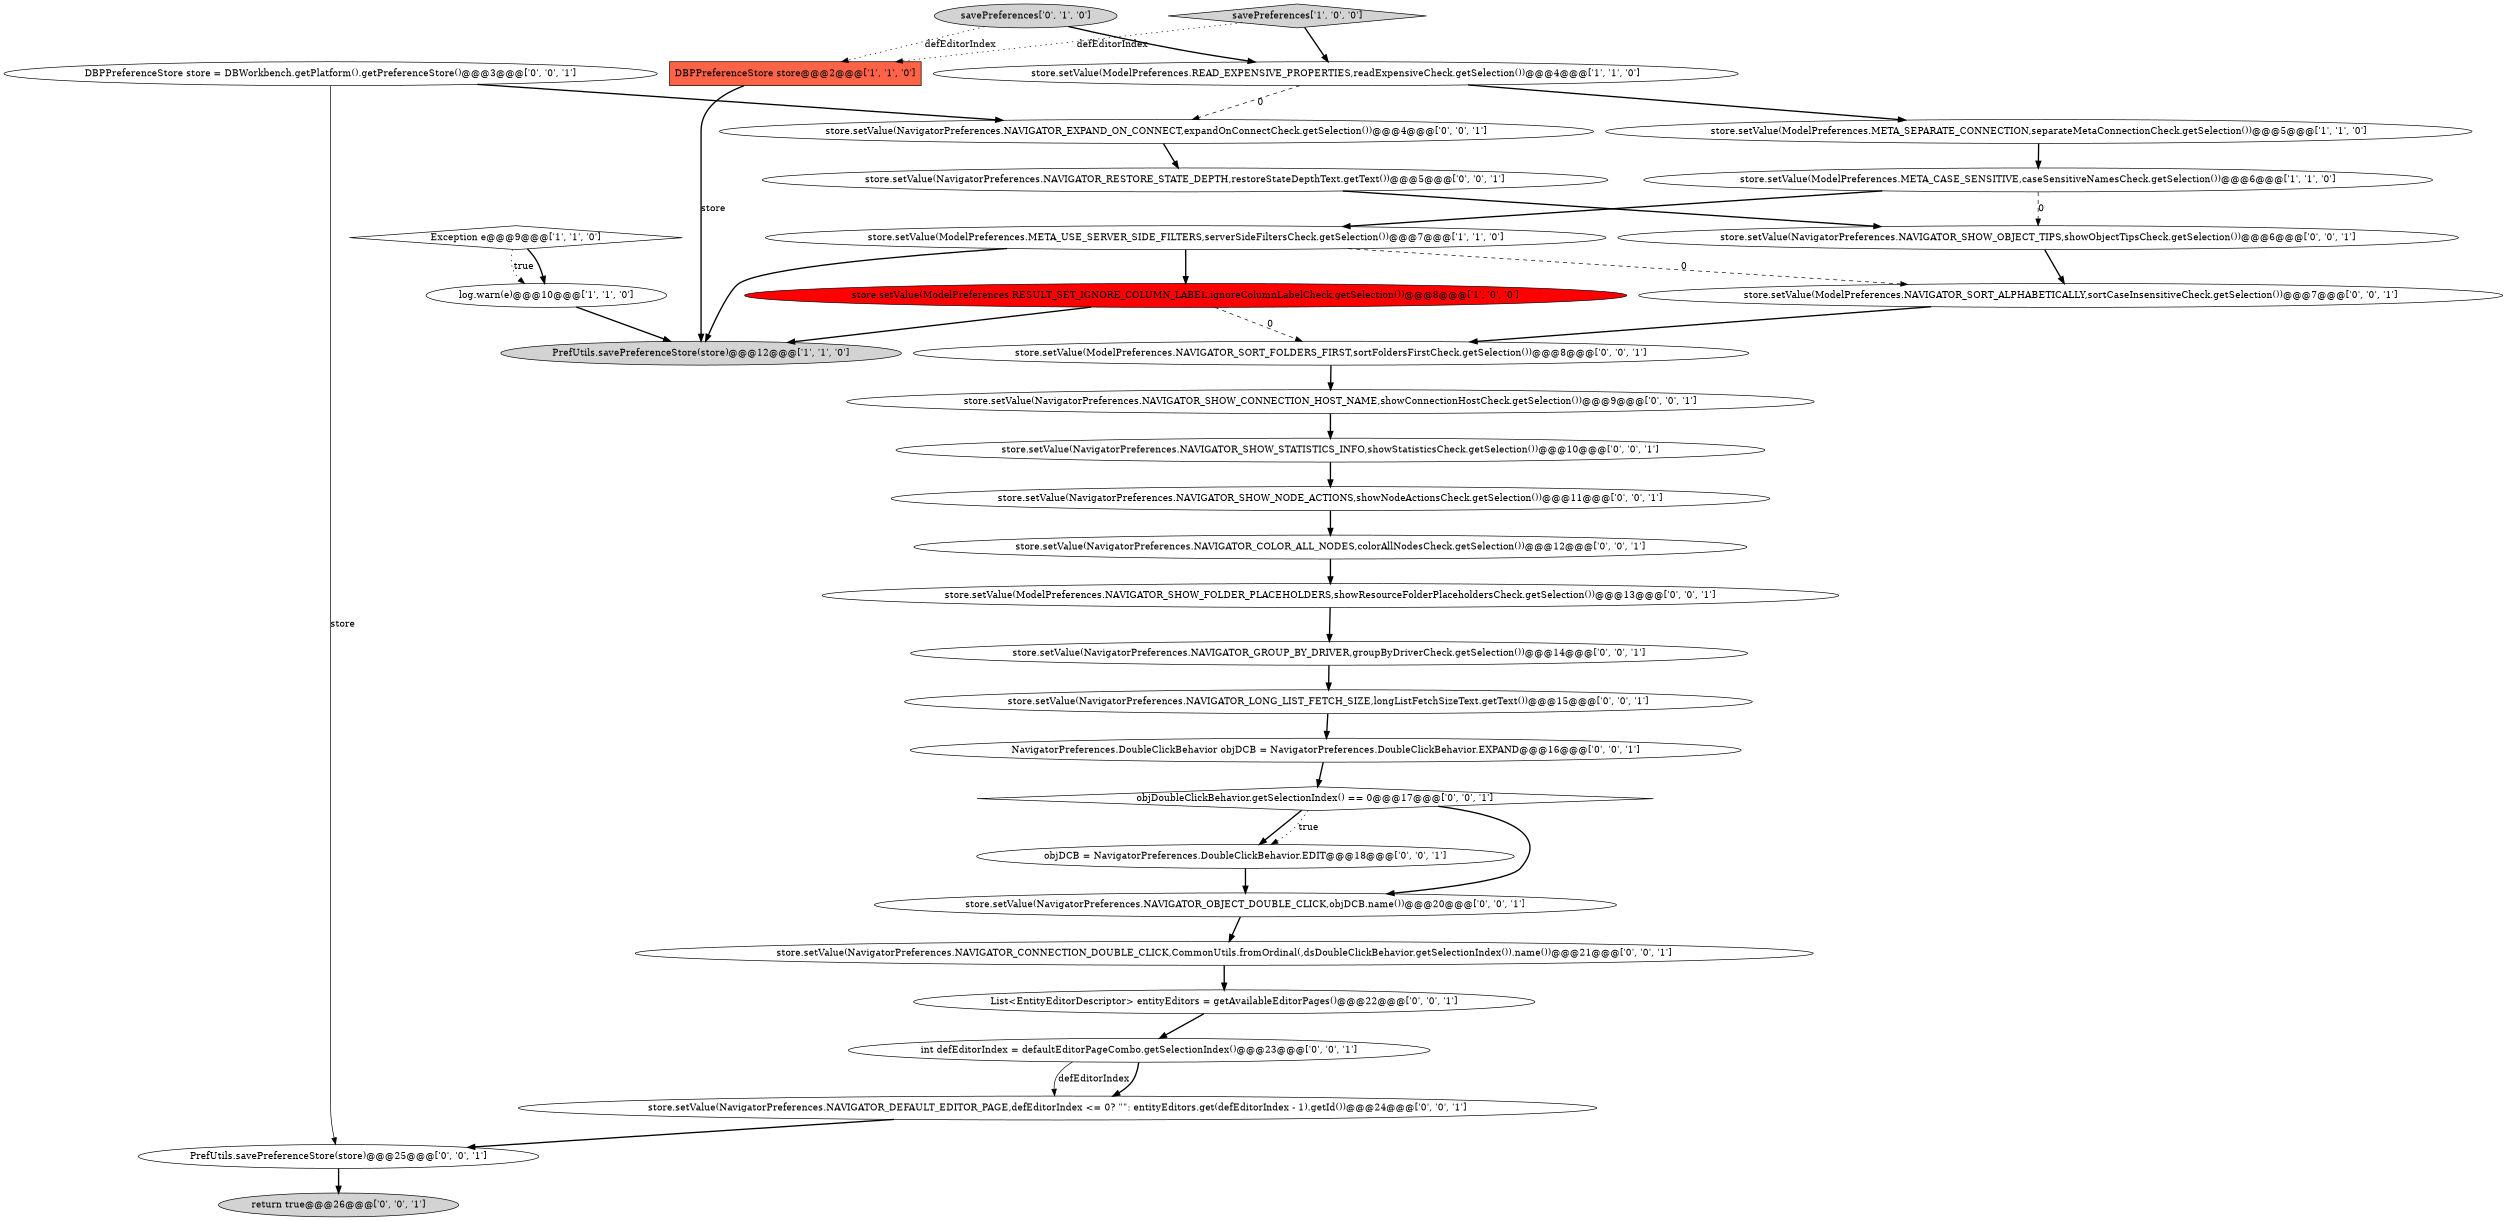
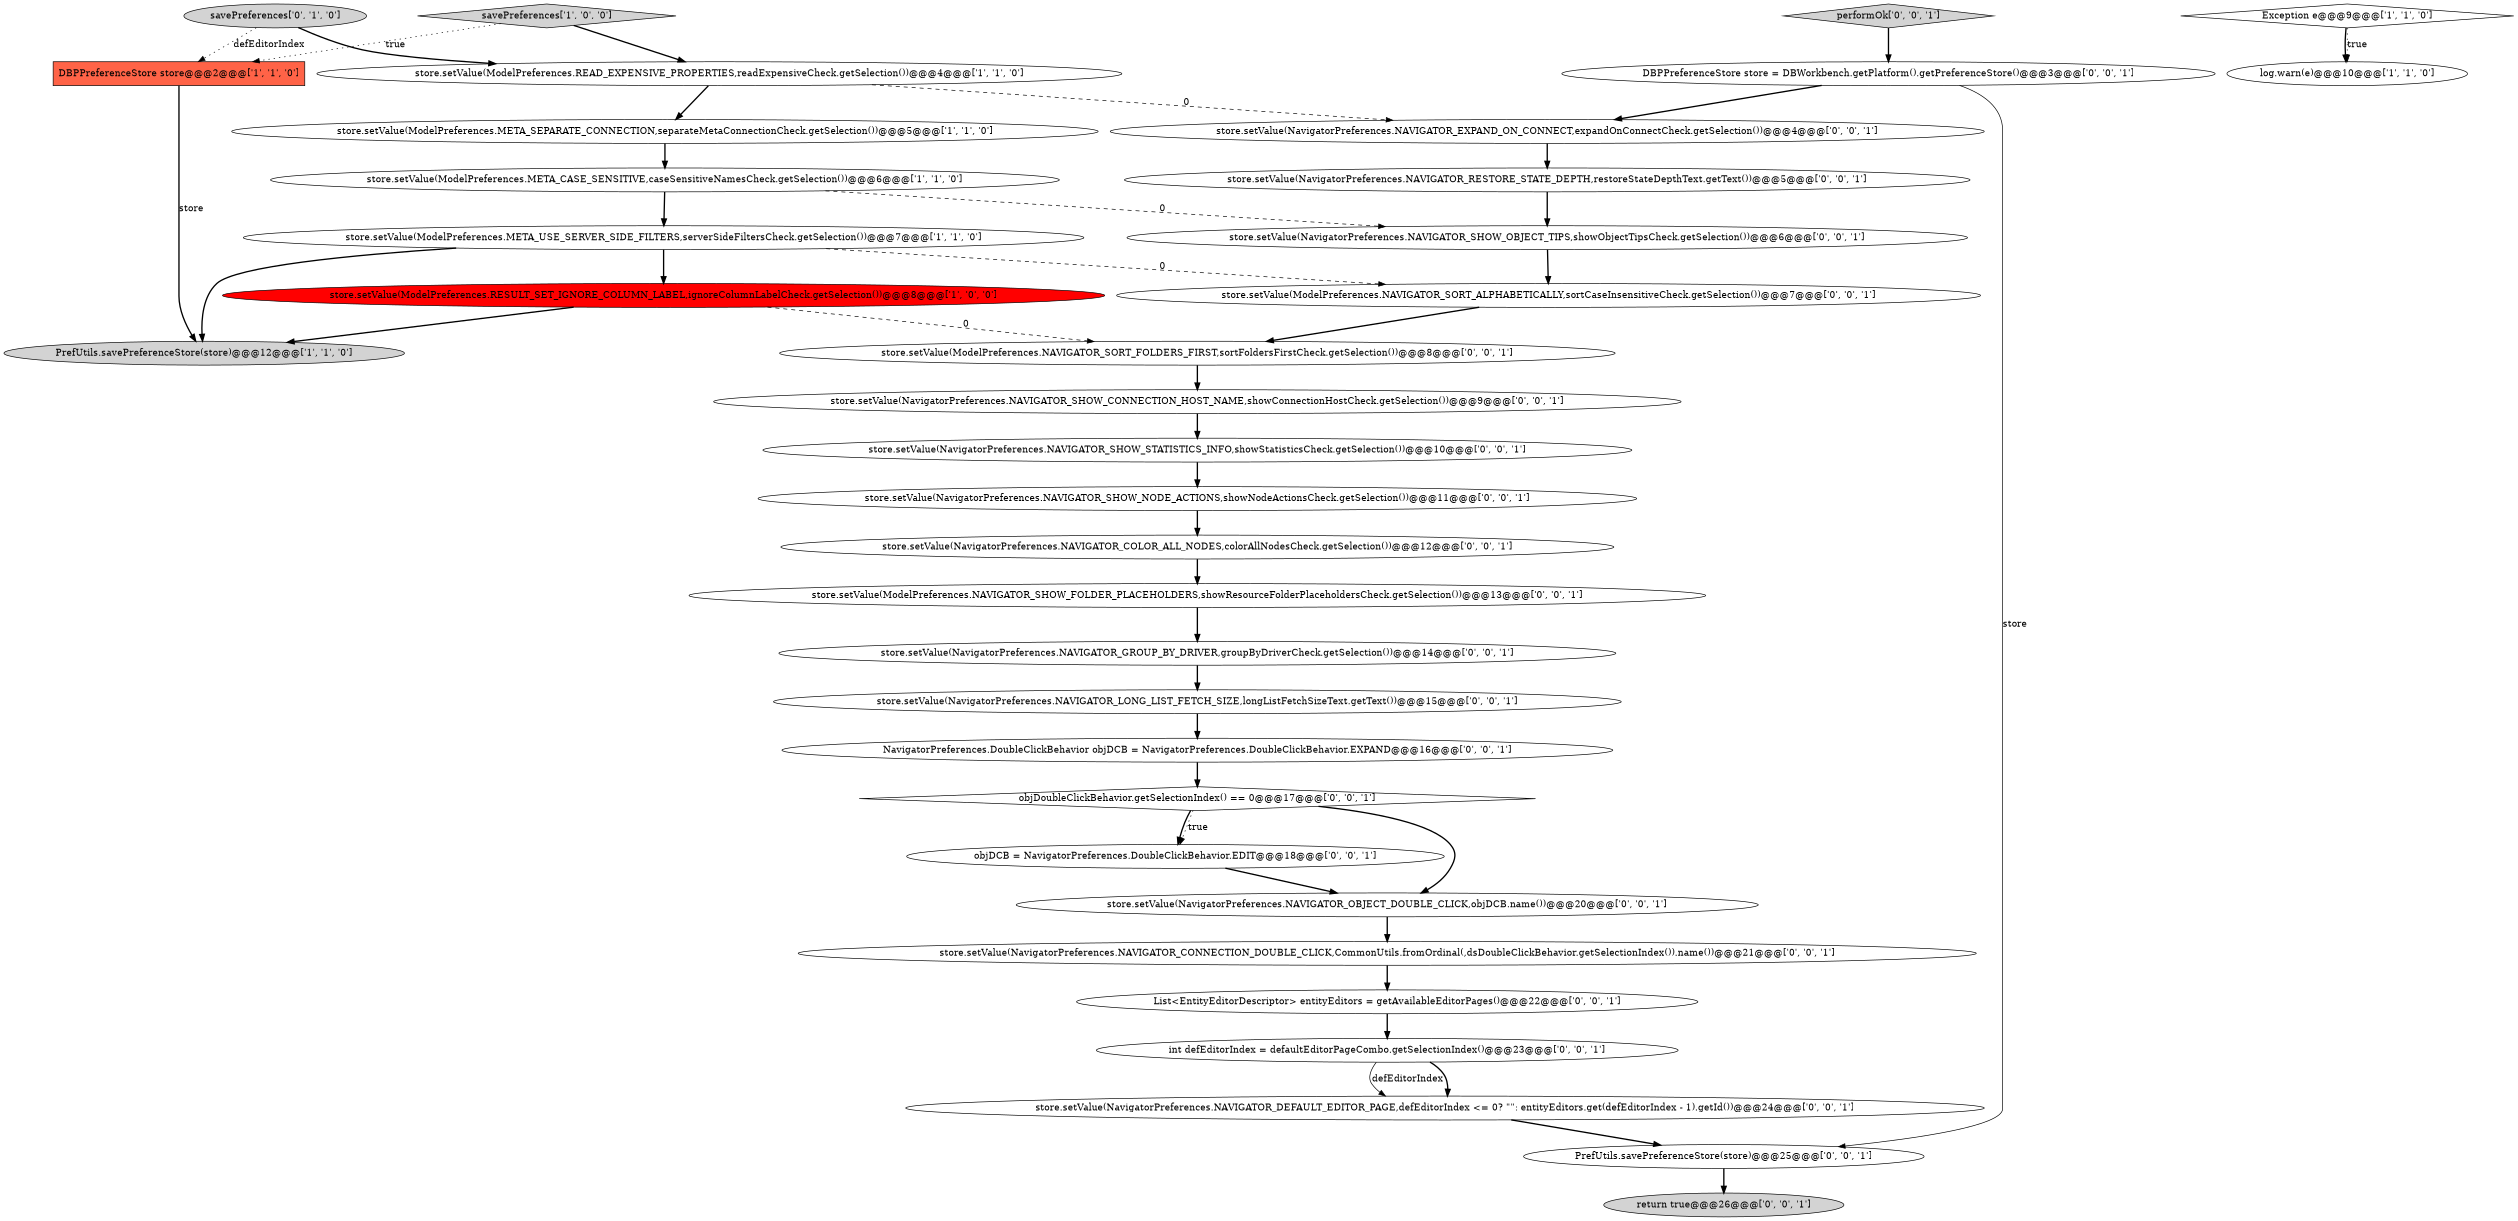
none -> (1888, 16)
(1113, 45) -> (396, 45)
(620, 323) -> none
